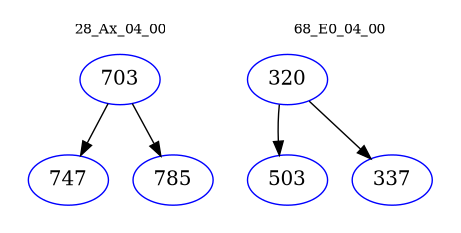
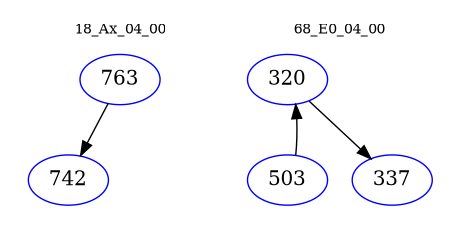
(121, 30) -> (121, 30)
(120, 80) -> (120, 80)
(278, 123) -> (297, 137)
(68, 180) -> (68, 180)
(173, 180) -> none
